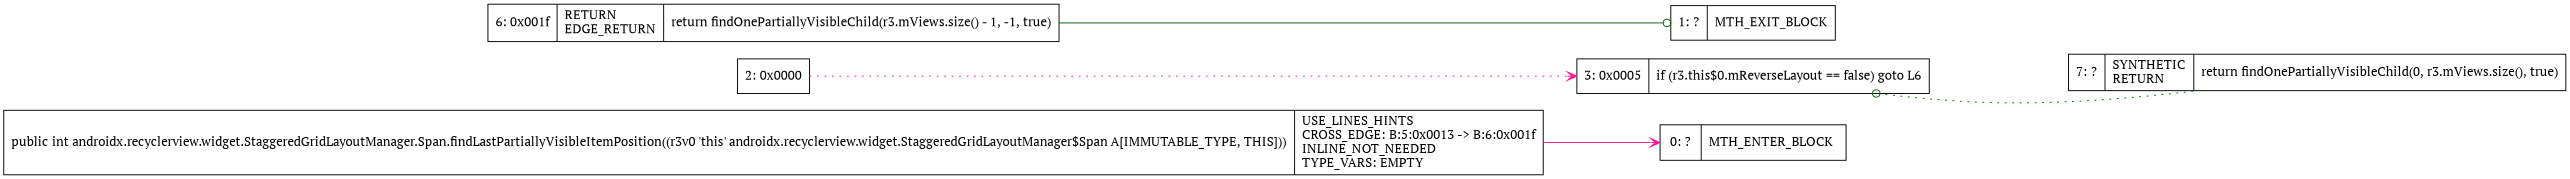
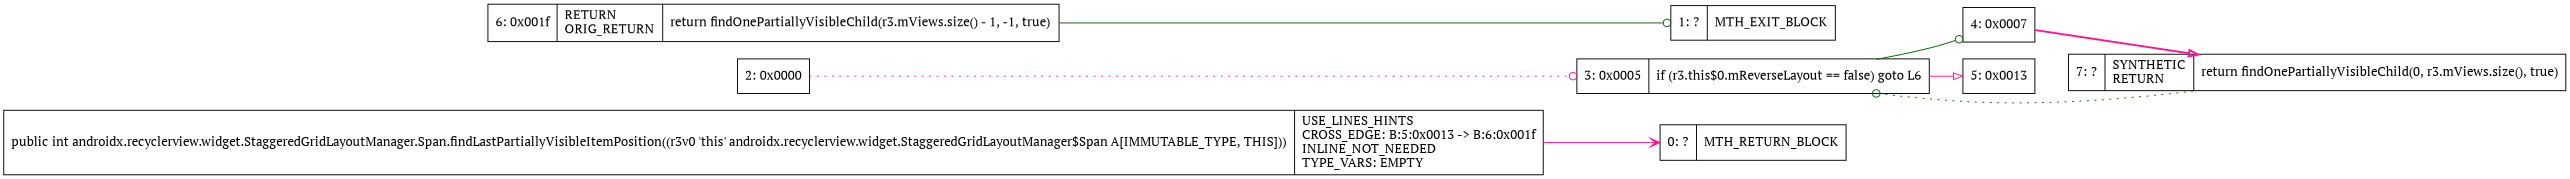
none -> (1999, 25)
(610, 29) -> (610, 29)
(1188, 76) -> (1188, 76)
none -> (1999, 76)
(1771, 142) -> (1771, 142)
